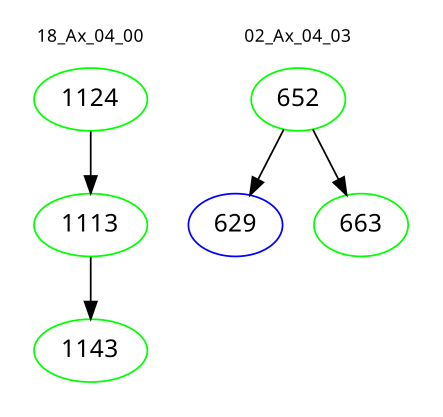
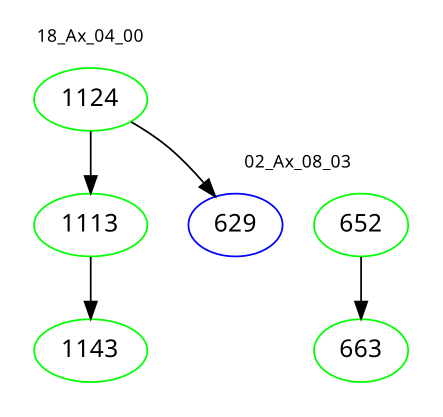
(298, 38) -> (298, 163)
(271, 154) -> (186, 163)
